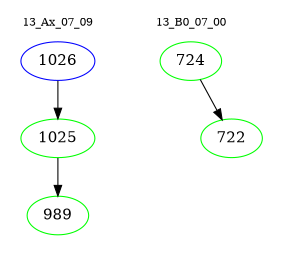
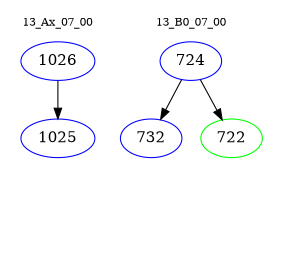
(58, 23) -> (58, 23)
(191, 61) -> (191, 61)
(58, 138) -> (58, 138)
none -> (151, 138)
(58, 216) -> none
